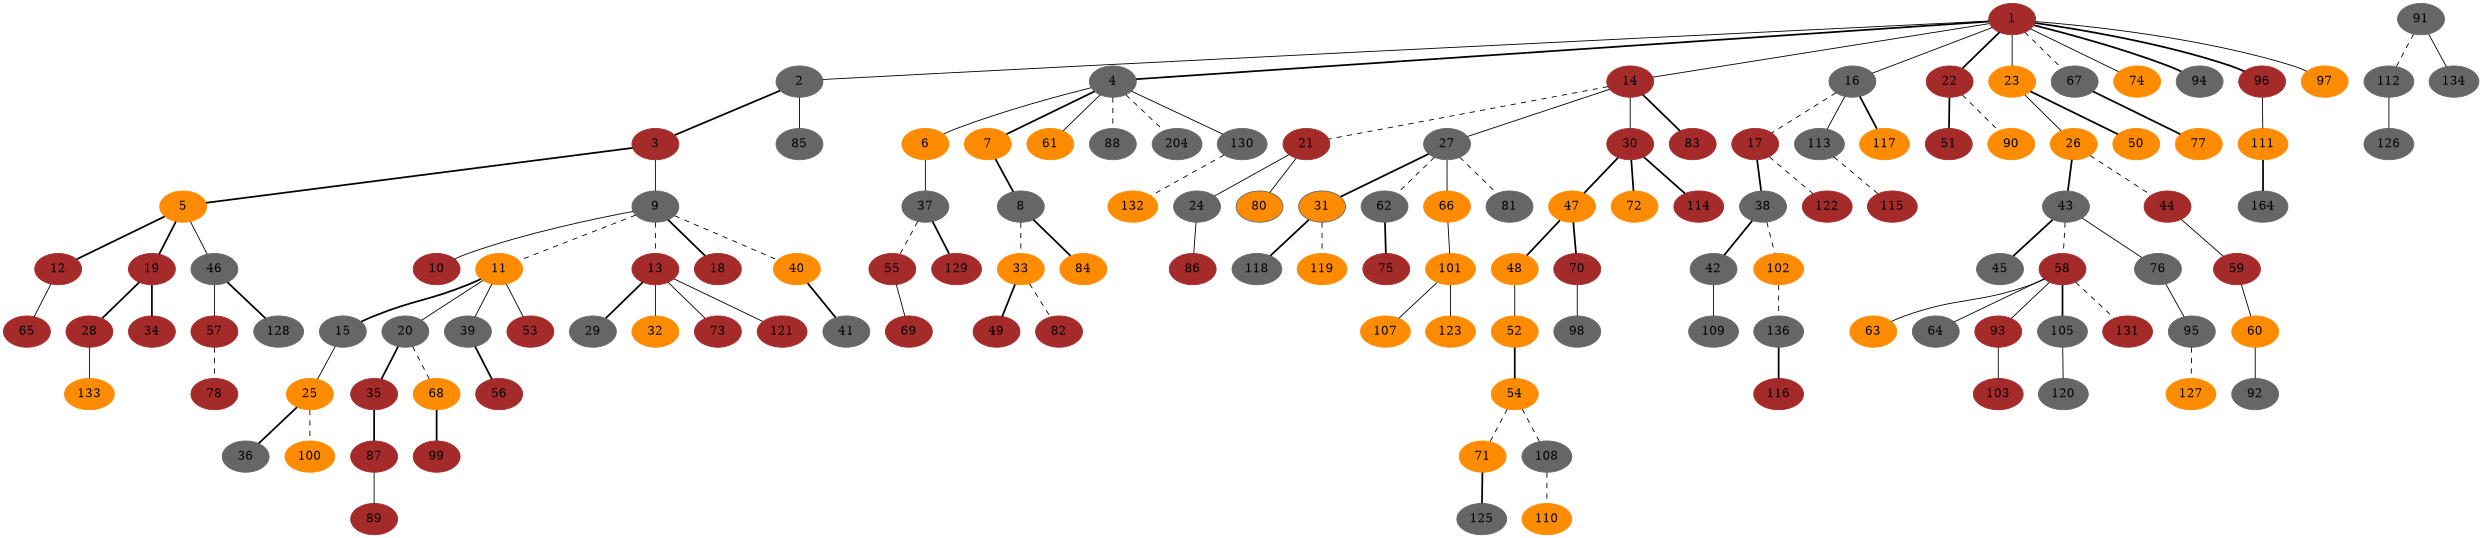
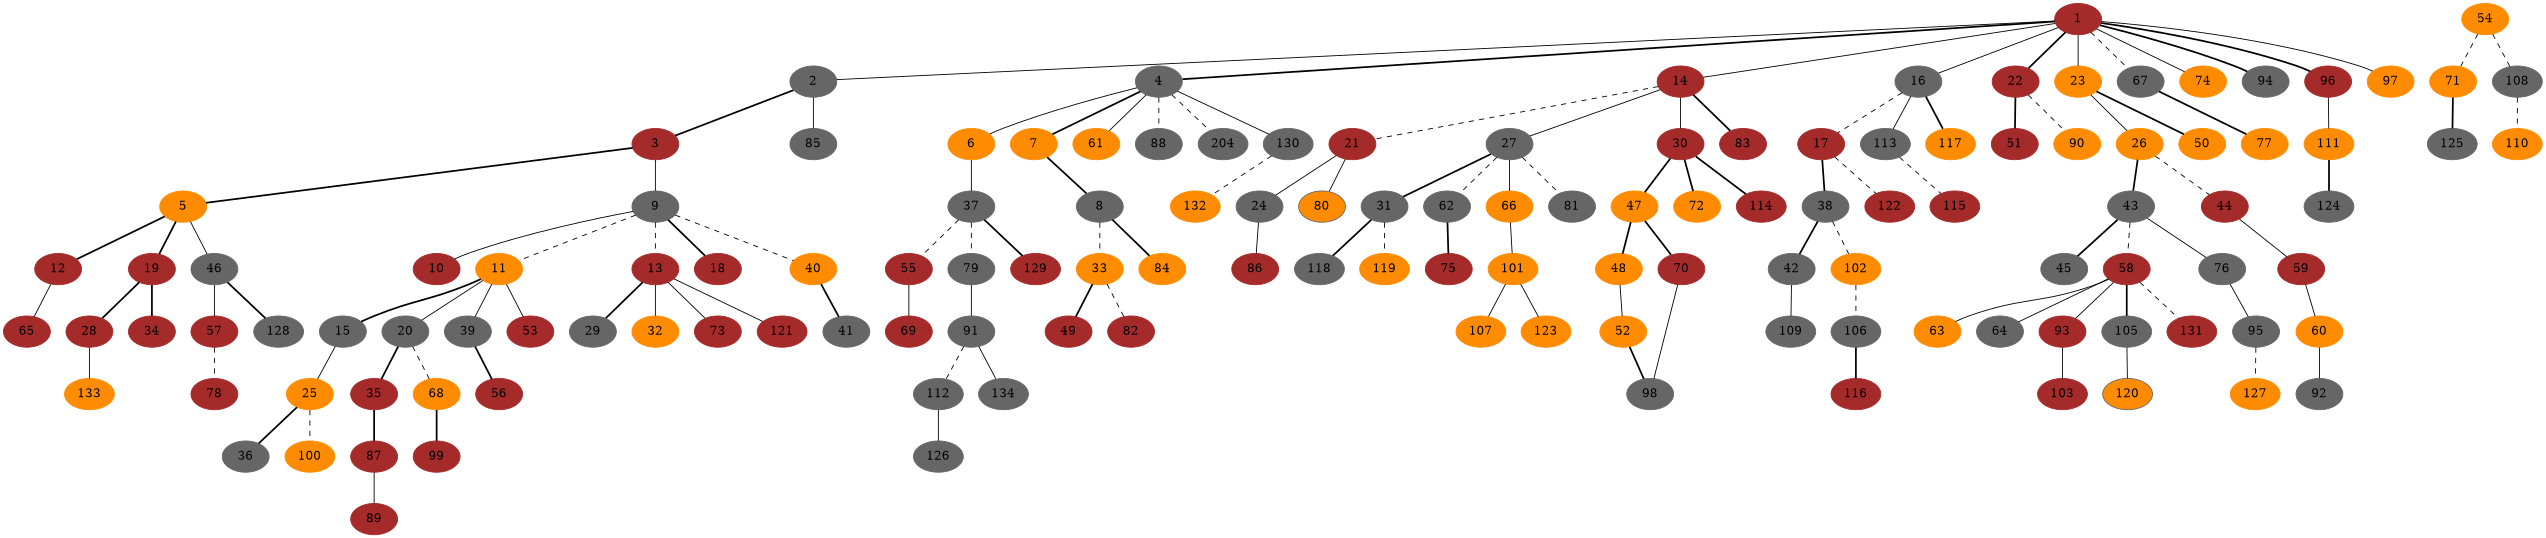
(1322, 207) -> (1385, 207)
(2263, 207) -> (2329, 207)
none -> (971, 269)
(1779, 332) -> (1856, 332)
(1515, 363) -> (1637, 363)
(2063, 394) -> (2128, 394)
